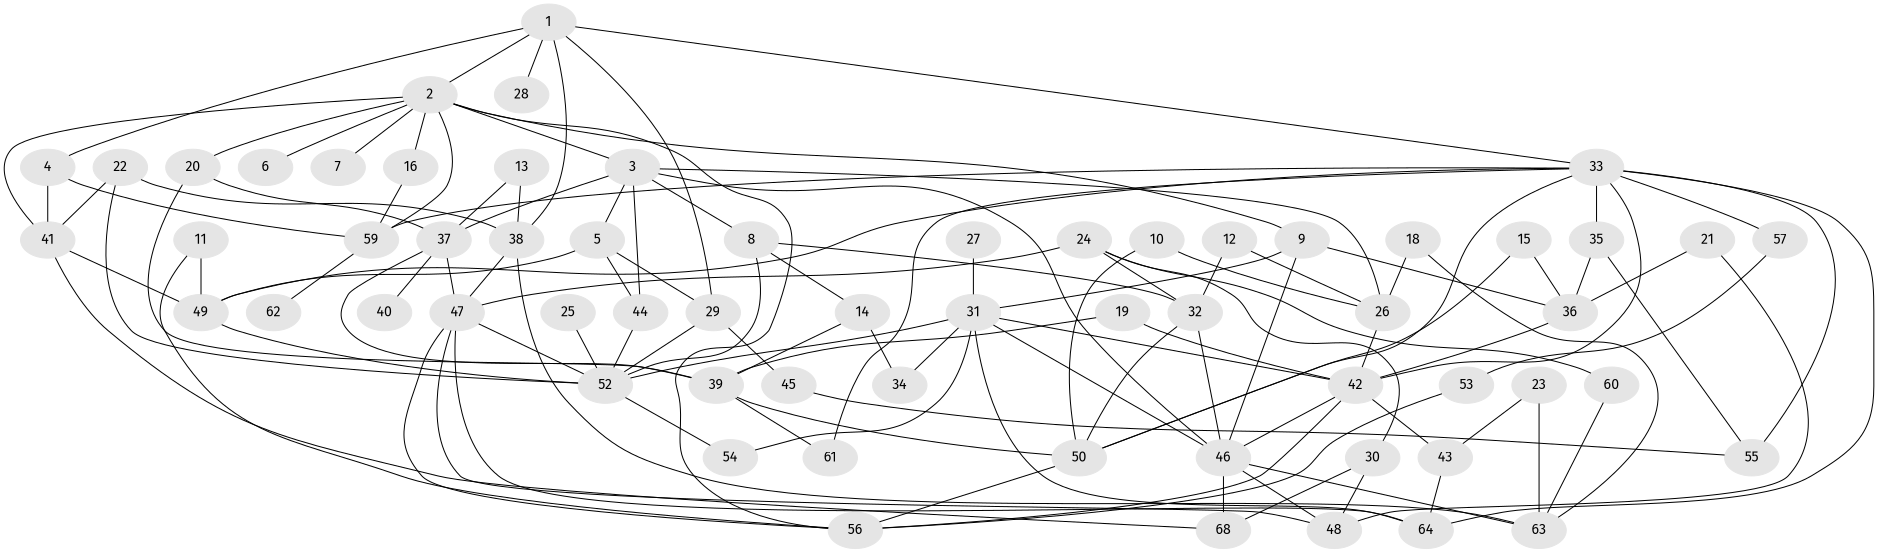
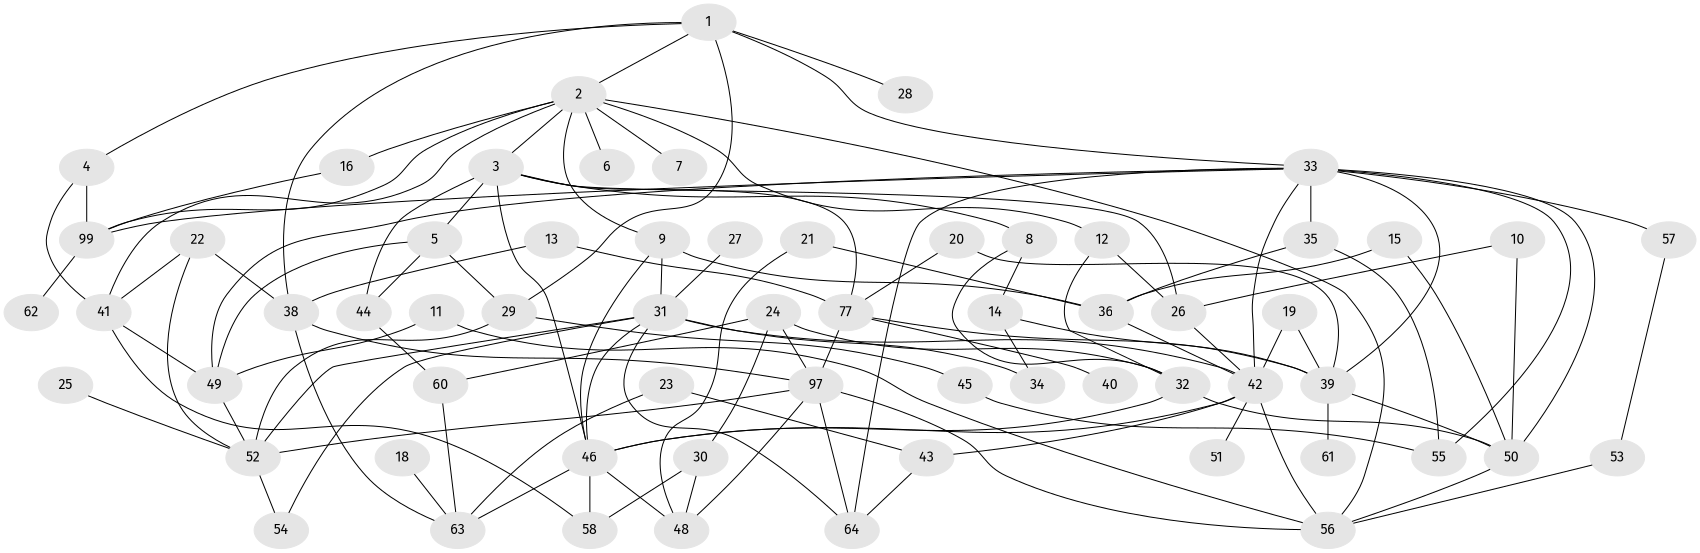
(308, 125) -> (843, 209)
(933, 225) -> (1437, 267)
(371, 240) -> (87, 240)
(444, 240) -> (846, 313)
(1398, 276) -> none
(457, 313) -> (816, 385)
(748, 333) -> none
(623, 349) -> (402, 349)
none -> (1217, 458)
(1223, 530) -> (590, 530)
